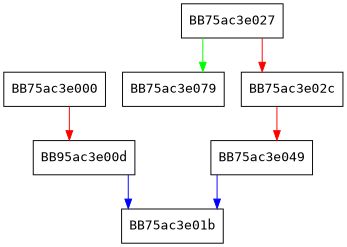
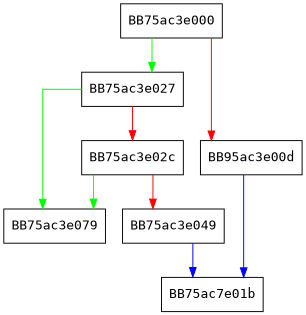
none -> (152, 50)
none -> (94, 187)
(172, 226) -> (212, 294)
